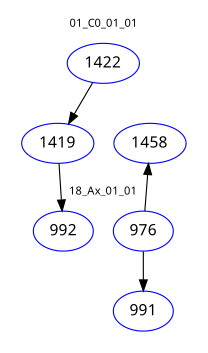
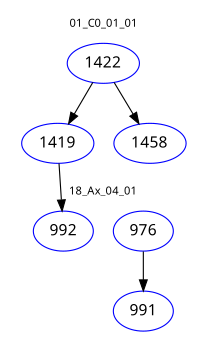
(103, 192) -> (103, 192)
(146, 193) -> (124, 98)
